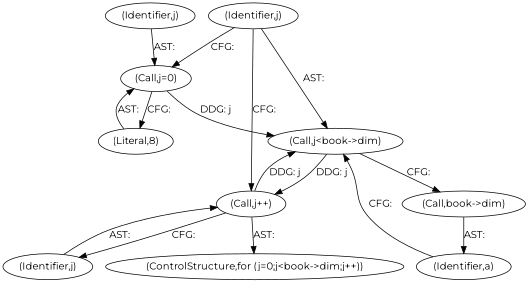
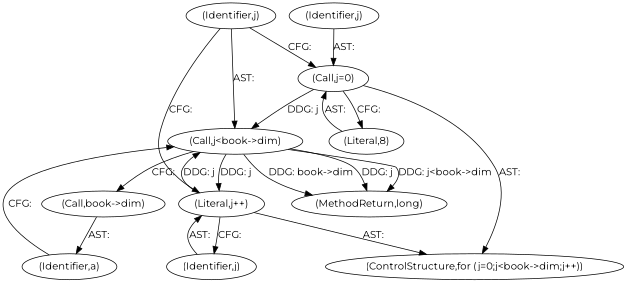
none -> (471, 138)
(251, 204) -> (222, 204)
none -> (369, 204)
